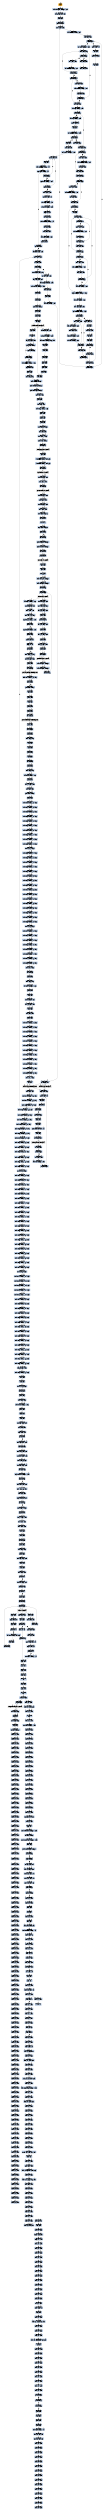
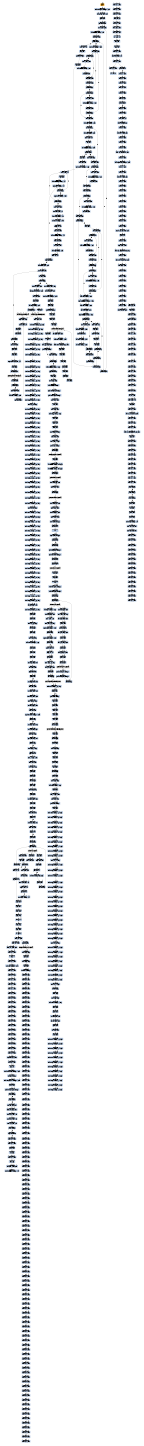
none -> (86, 74)
(30, 1078) -> none
(29, 1935) -> none
